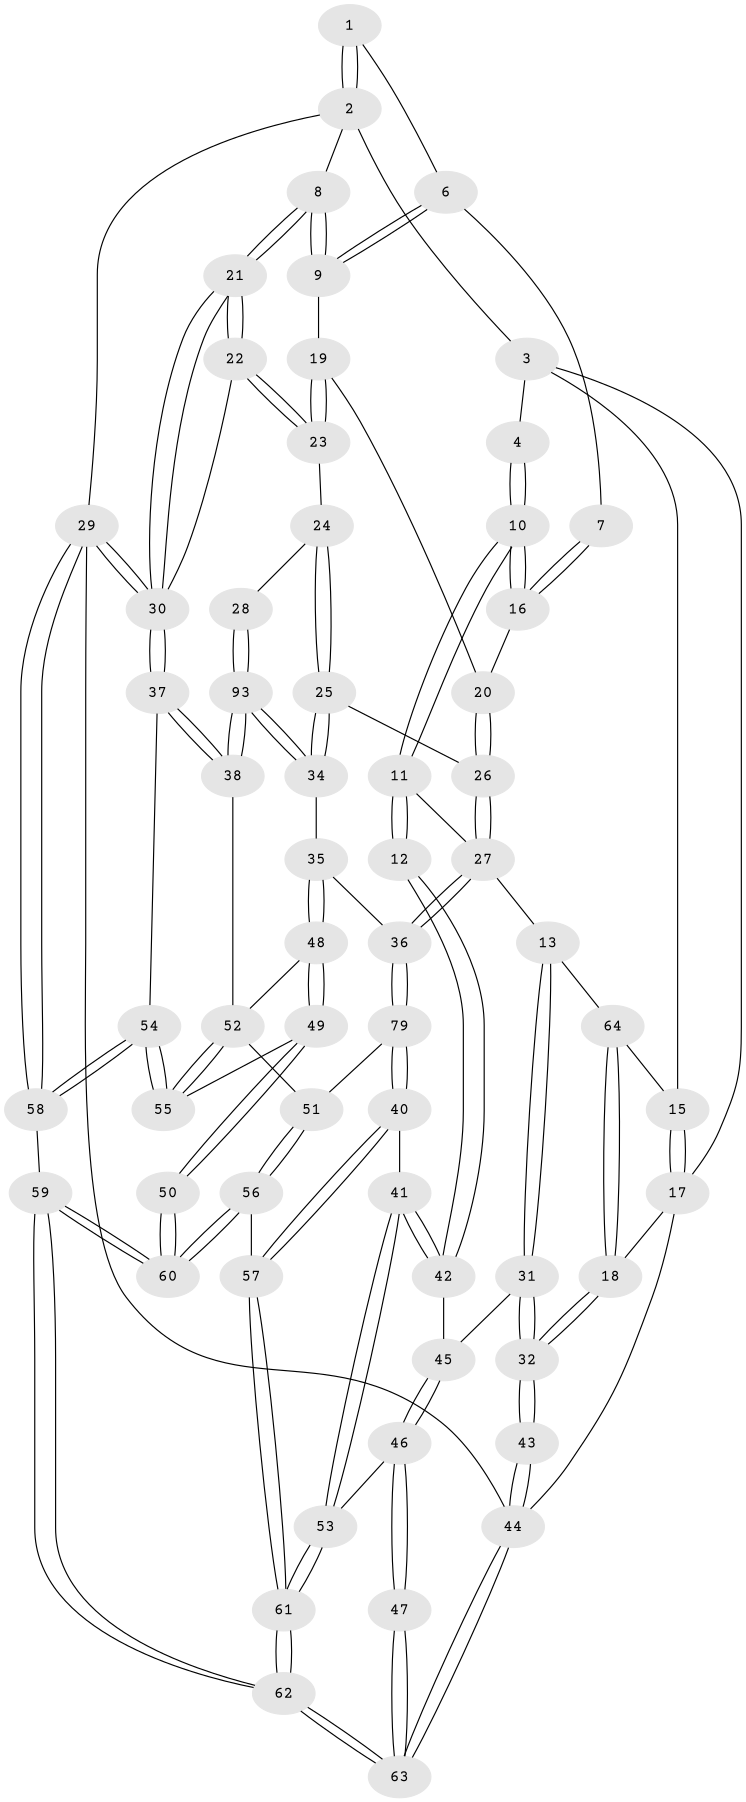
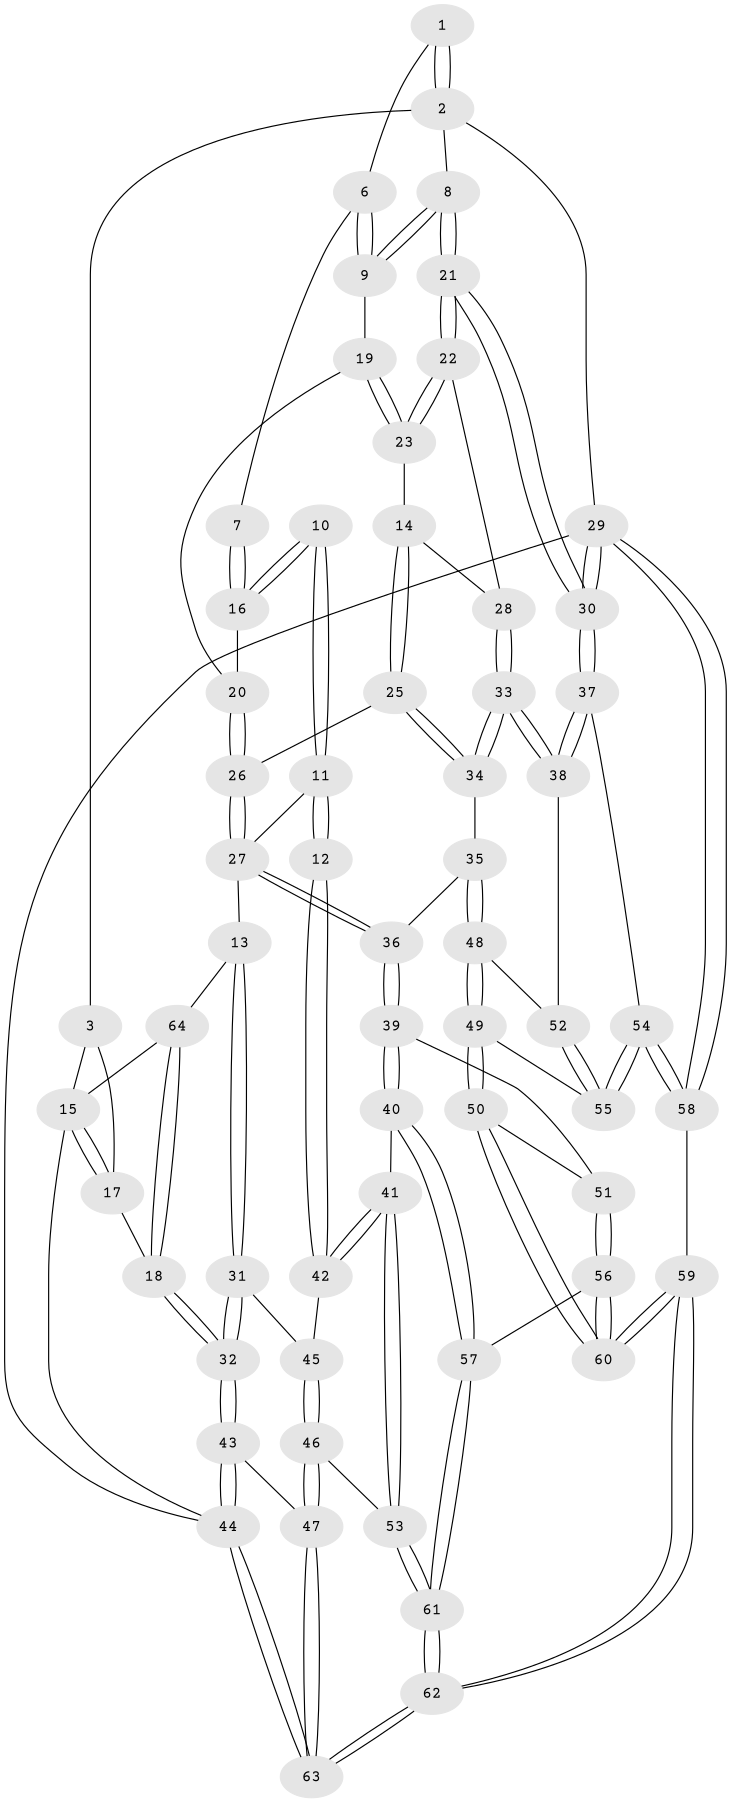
(518, 442) -> none
(207, 487) -> (476, 484)
(322, 526) -> (404, 526)
(241, 693) -> (504, 693)
(400, 1026) -> (392, 1026)
(268, 1063) -> (540, 1151)
(623, 1372) -> (49, 1360)
none -> (270, 1485)
